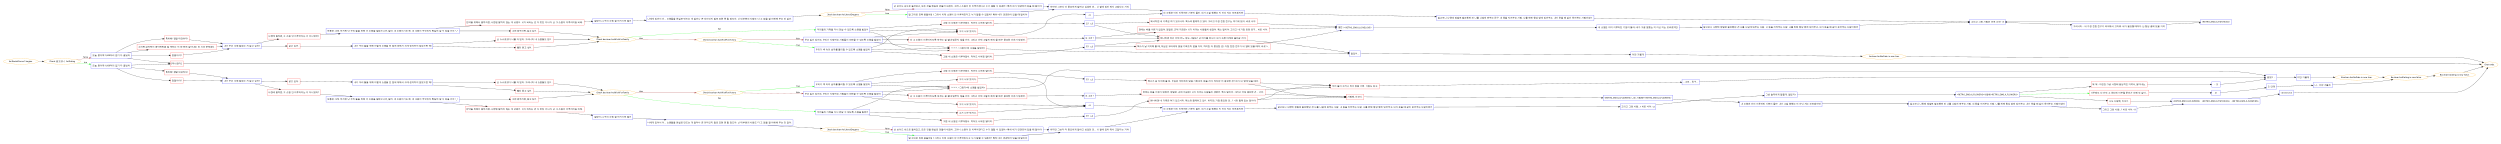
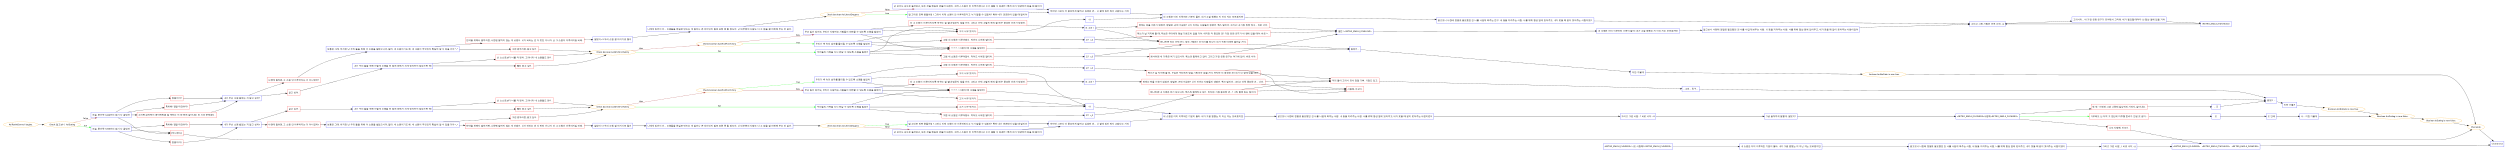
(2395, 92) -> (2486, 135)
(1483, 97) -> none
